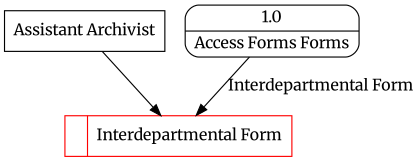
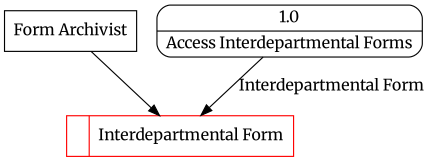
(85, 31) -> (71, 31)
(272, 43) -> (290, 43)
